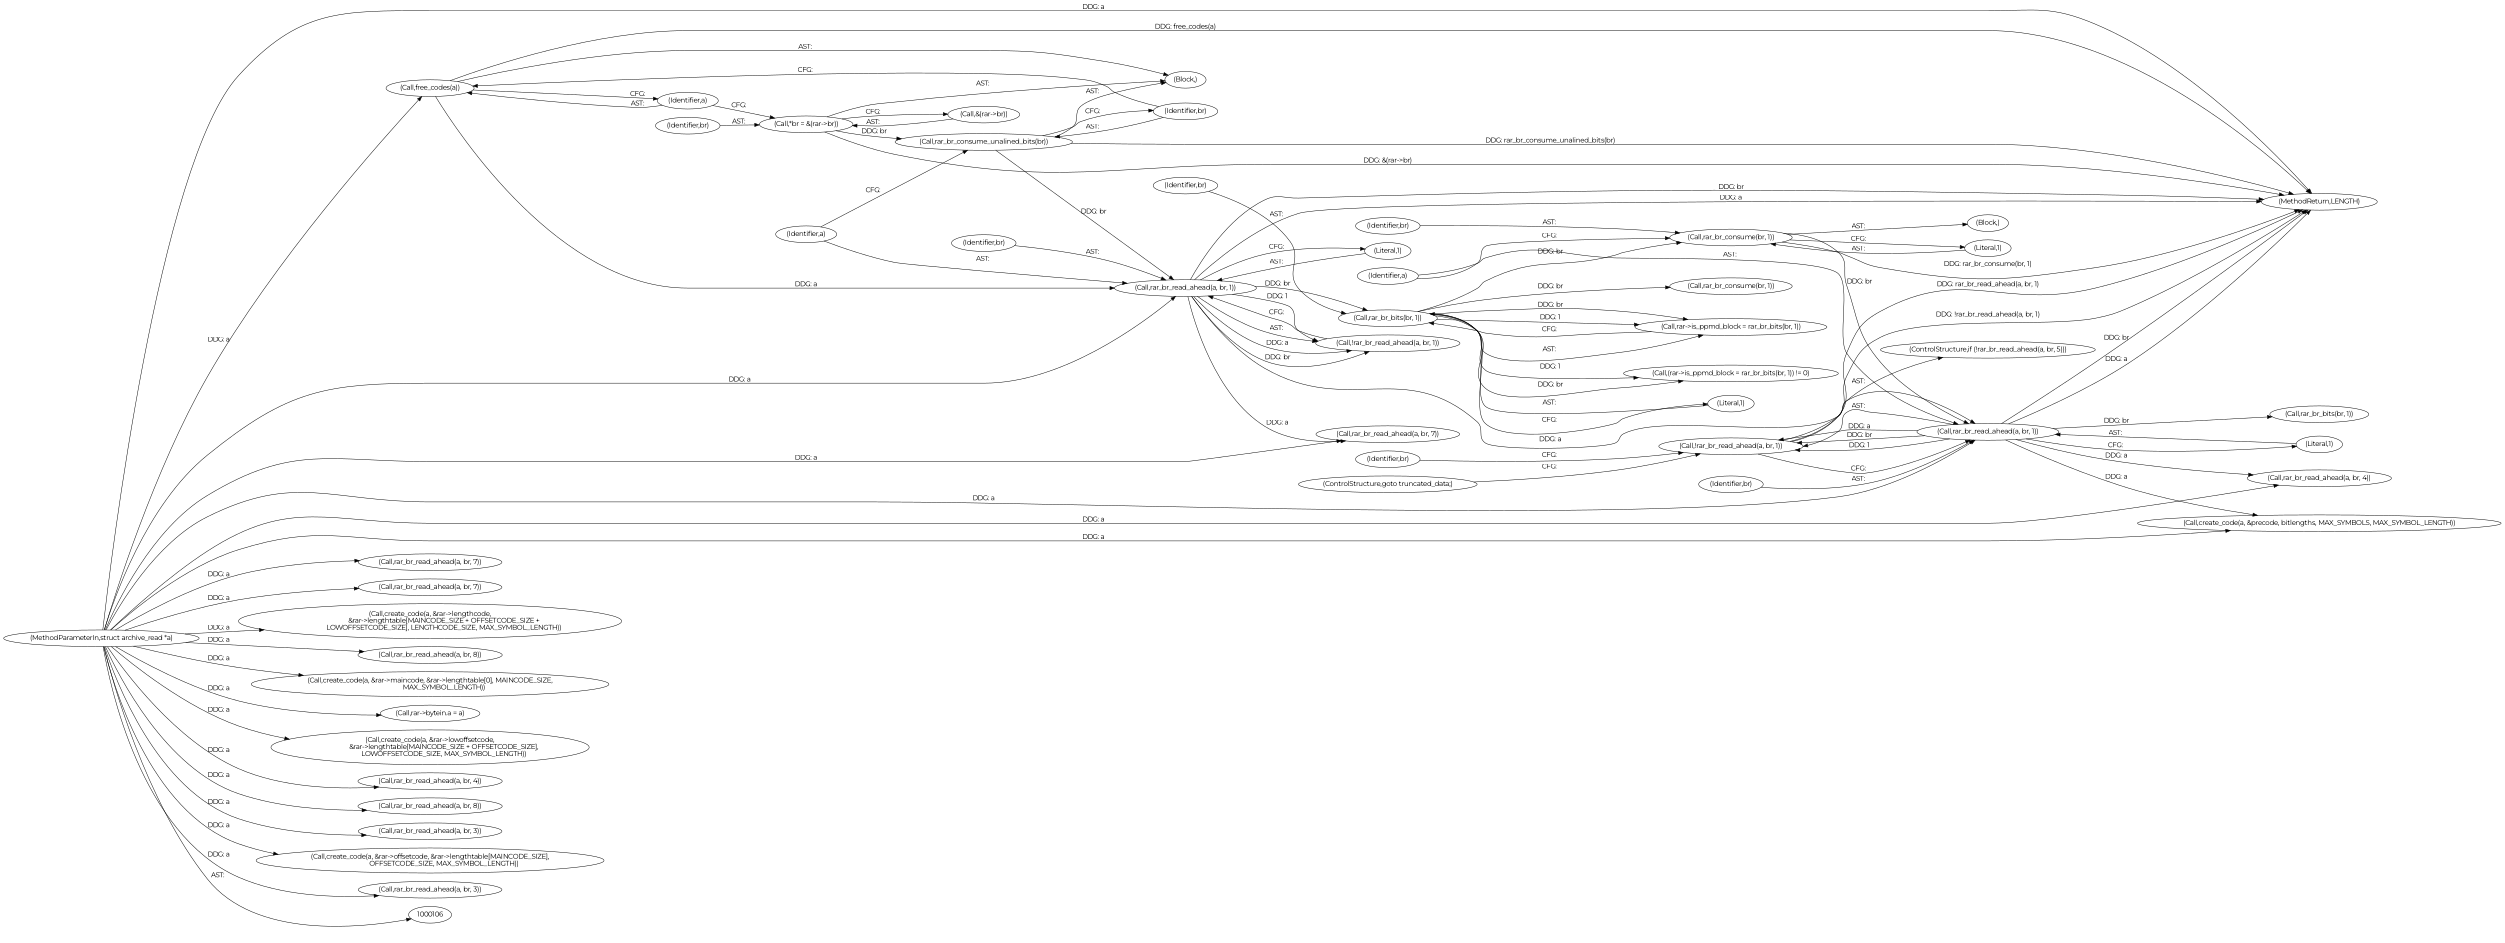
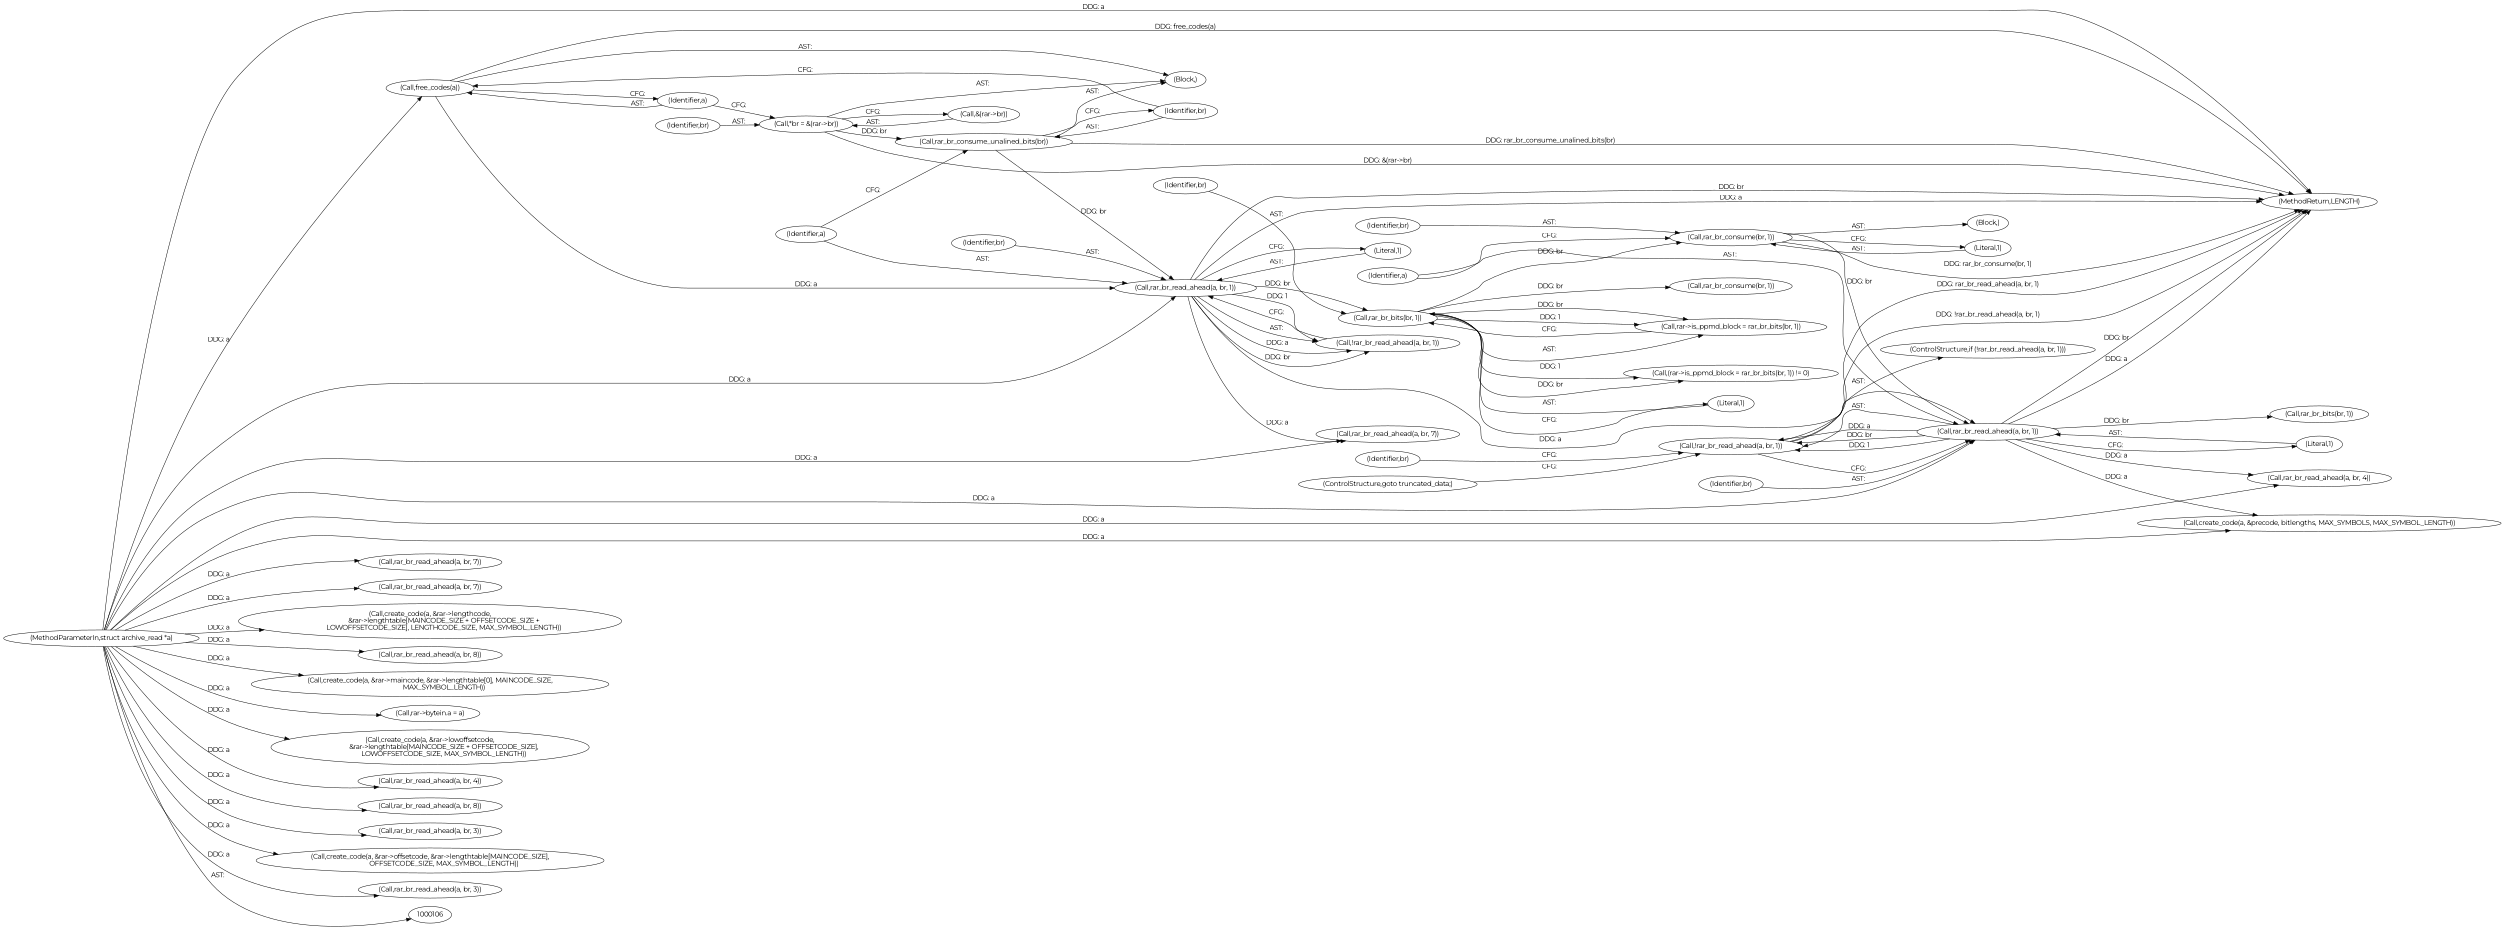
(1988, 350) -> (1988, 350)
